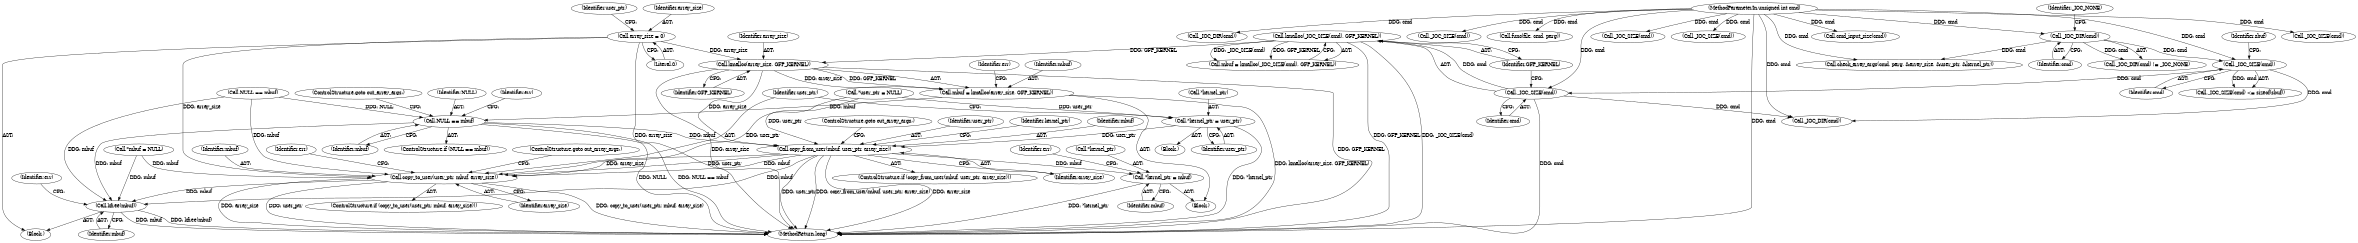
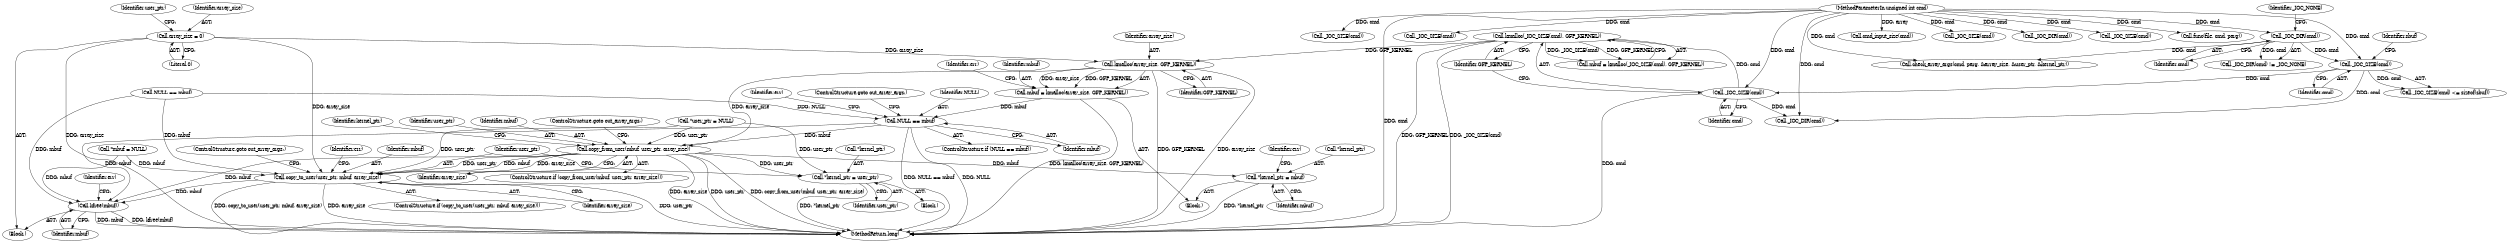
(1823, 23) -> (1895, 23)
(1040, 139) -> (748, 160)
